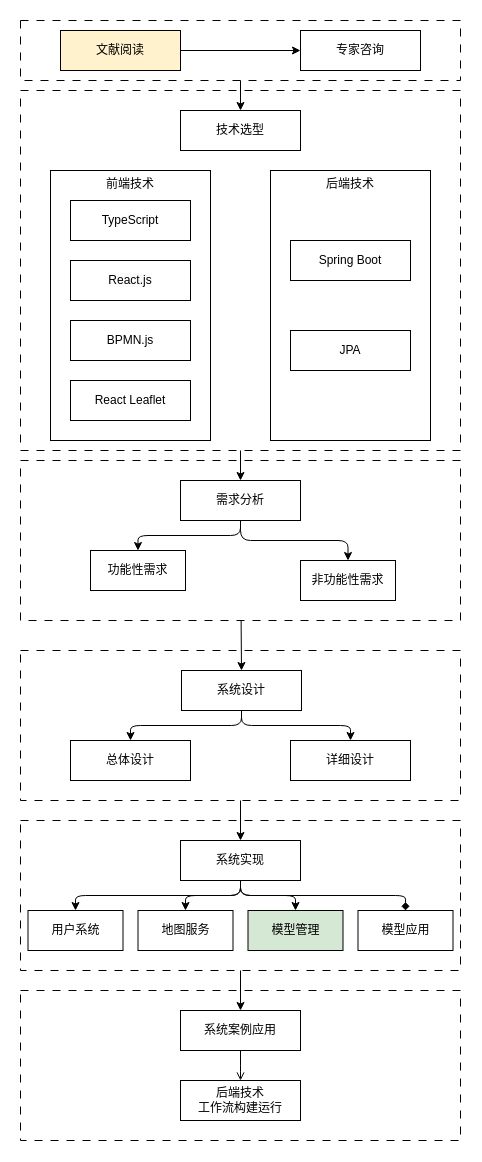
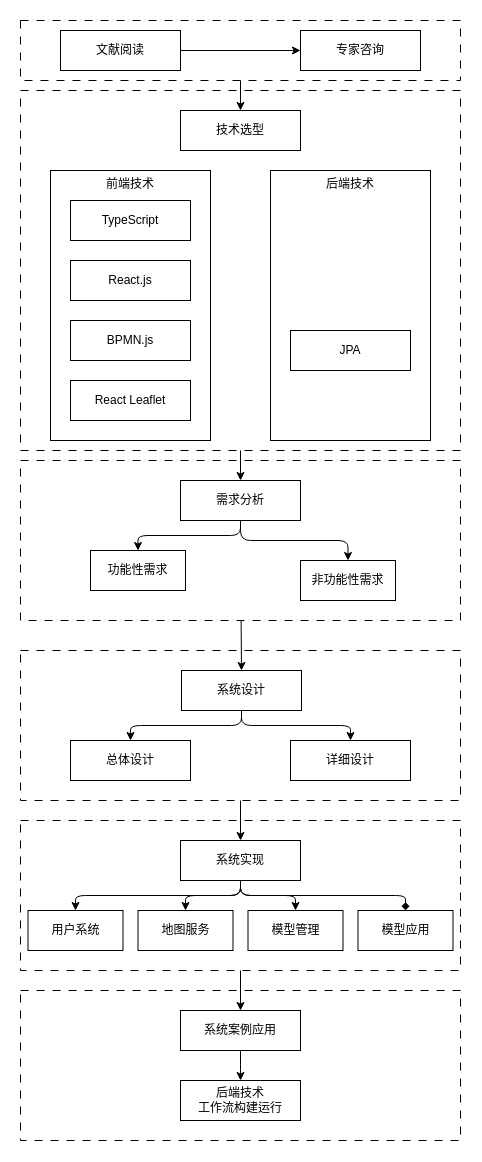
(121, 51) -> (121, 51)
(351, 261) -> none
(296, 931) -> (296, 931)
(241, 1074) -> (241, 1072)
